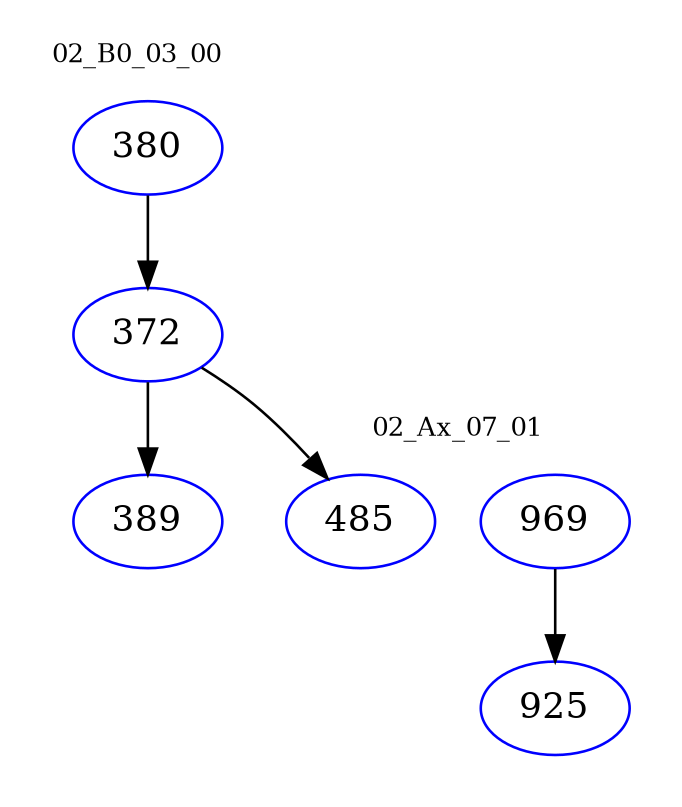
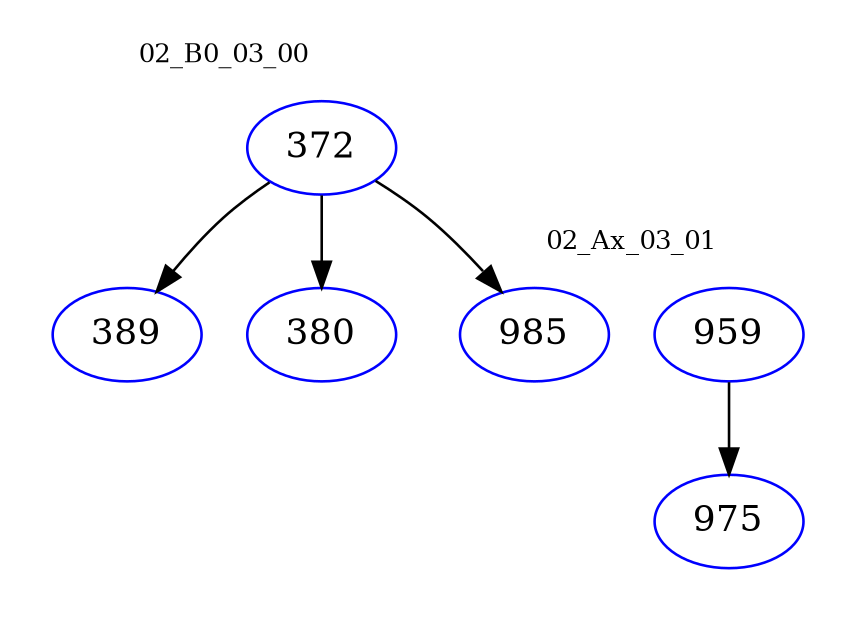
(148, 229) -> (322, 229)
(458, 429) -> (632, 243)
(361, 521) -> (534, 335)
(555, 521) -> (729, 335)
(555, 708) -> (729, 521)
